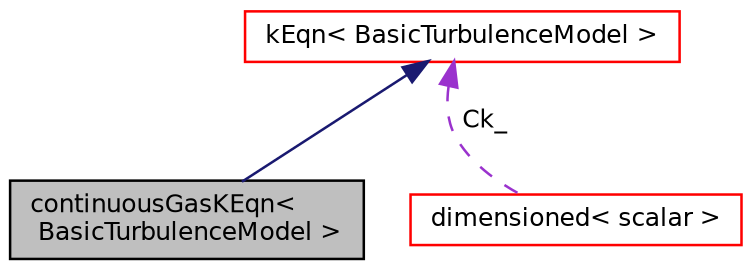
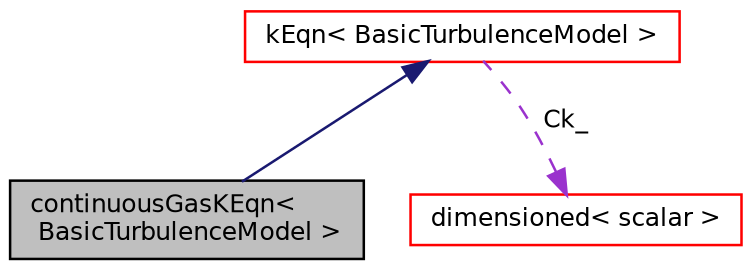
(466, 152) -> (524, 113)
